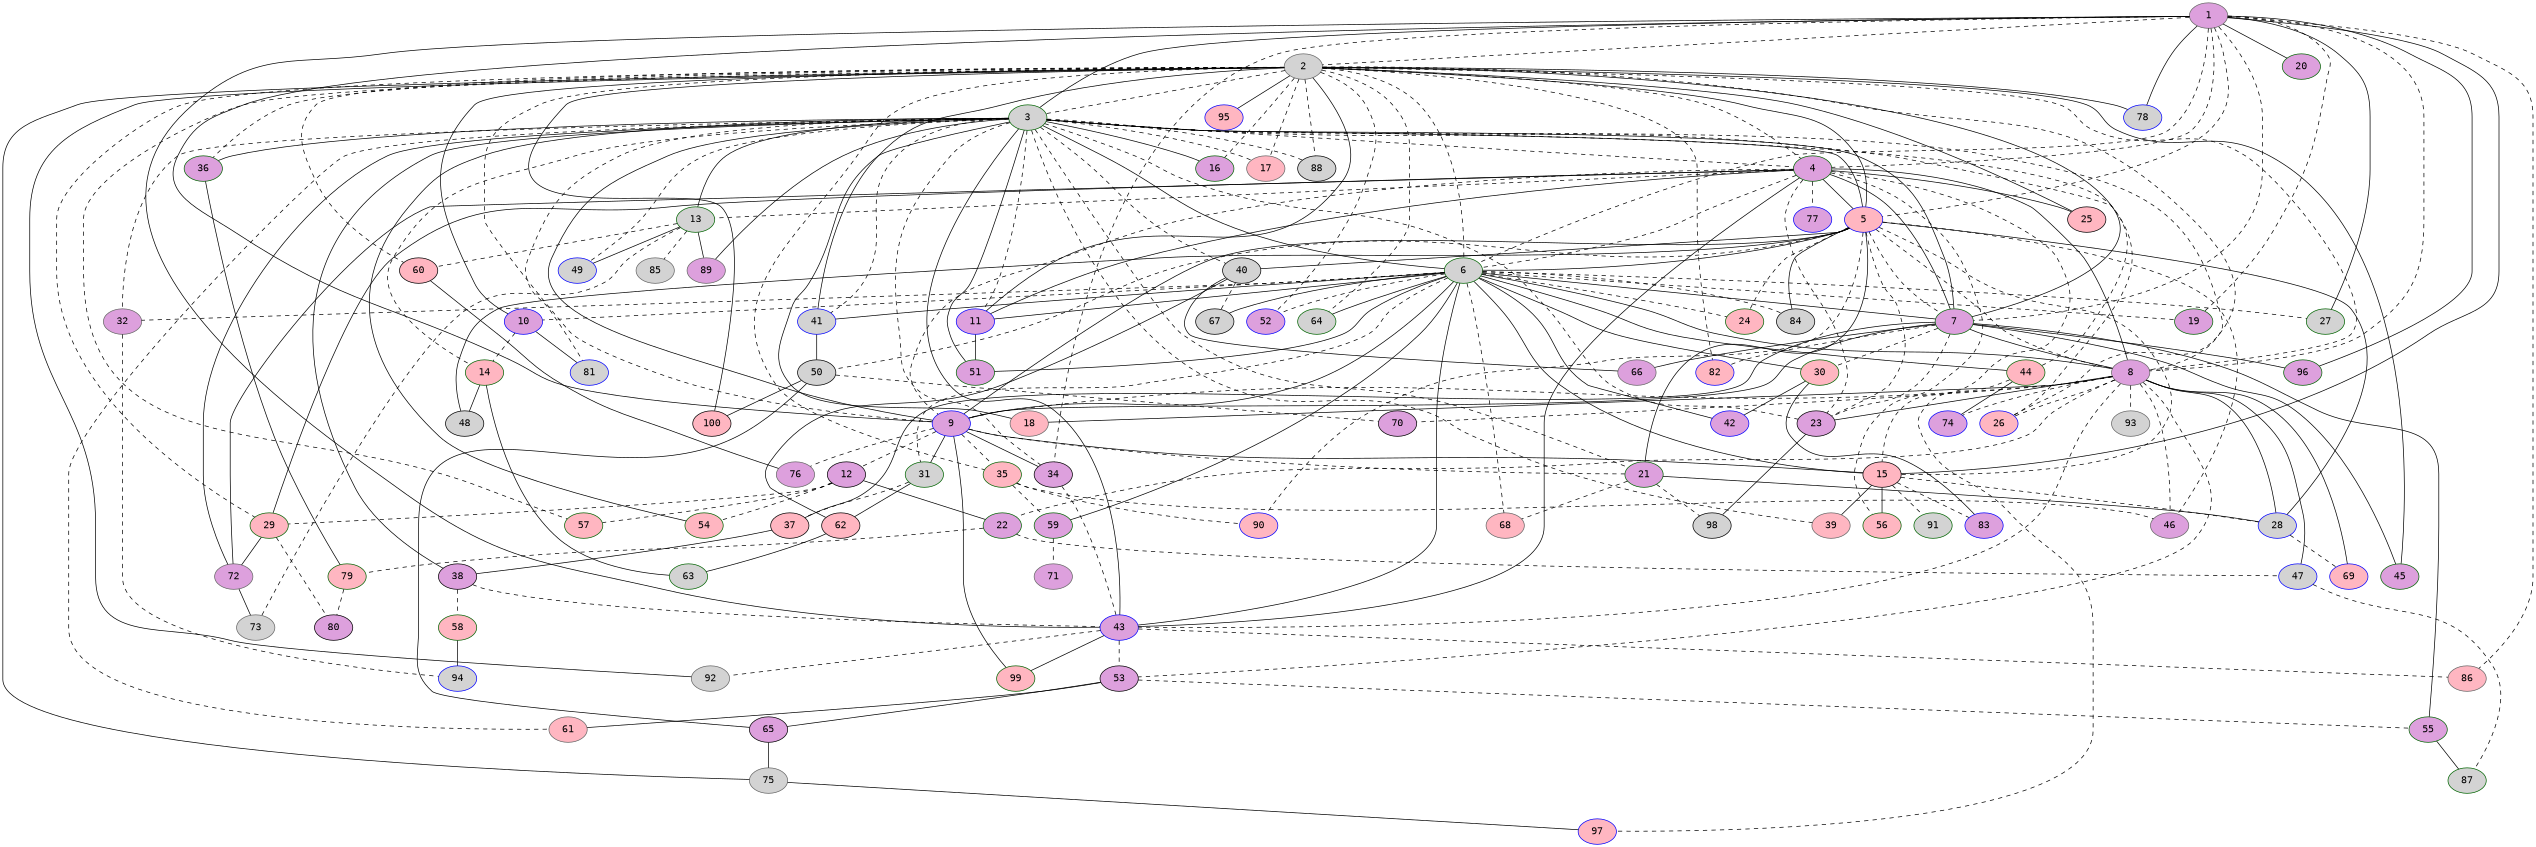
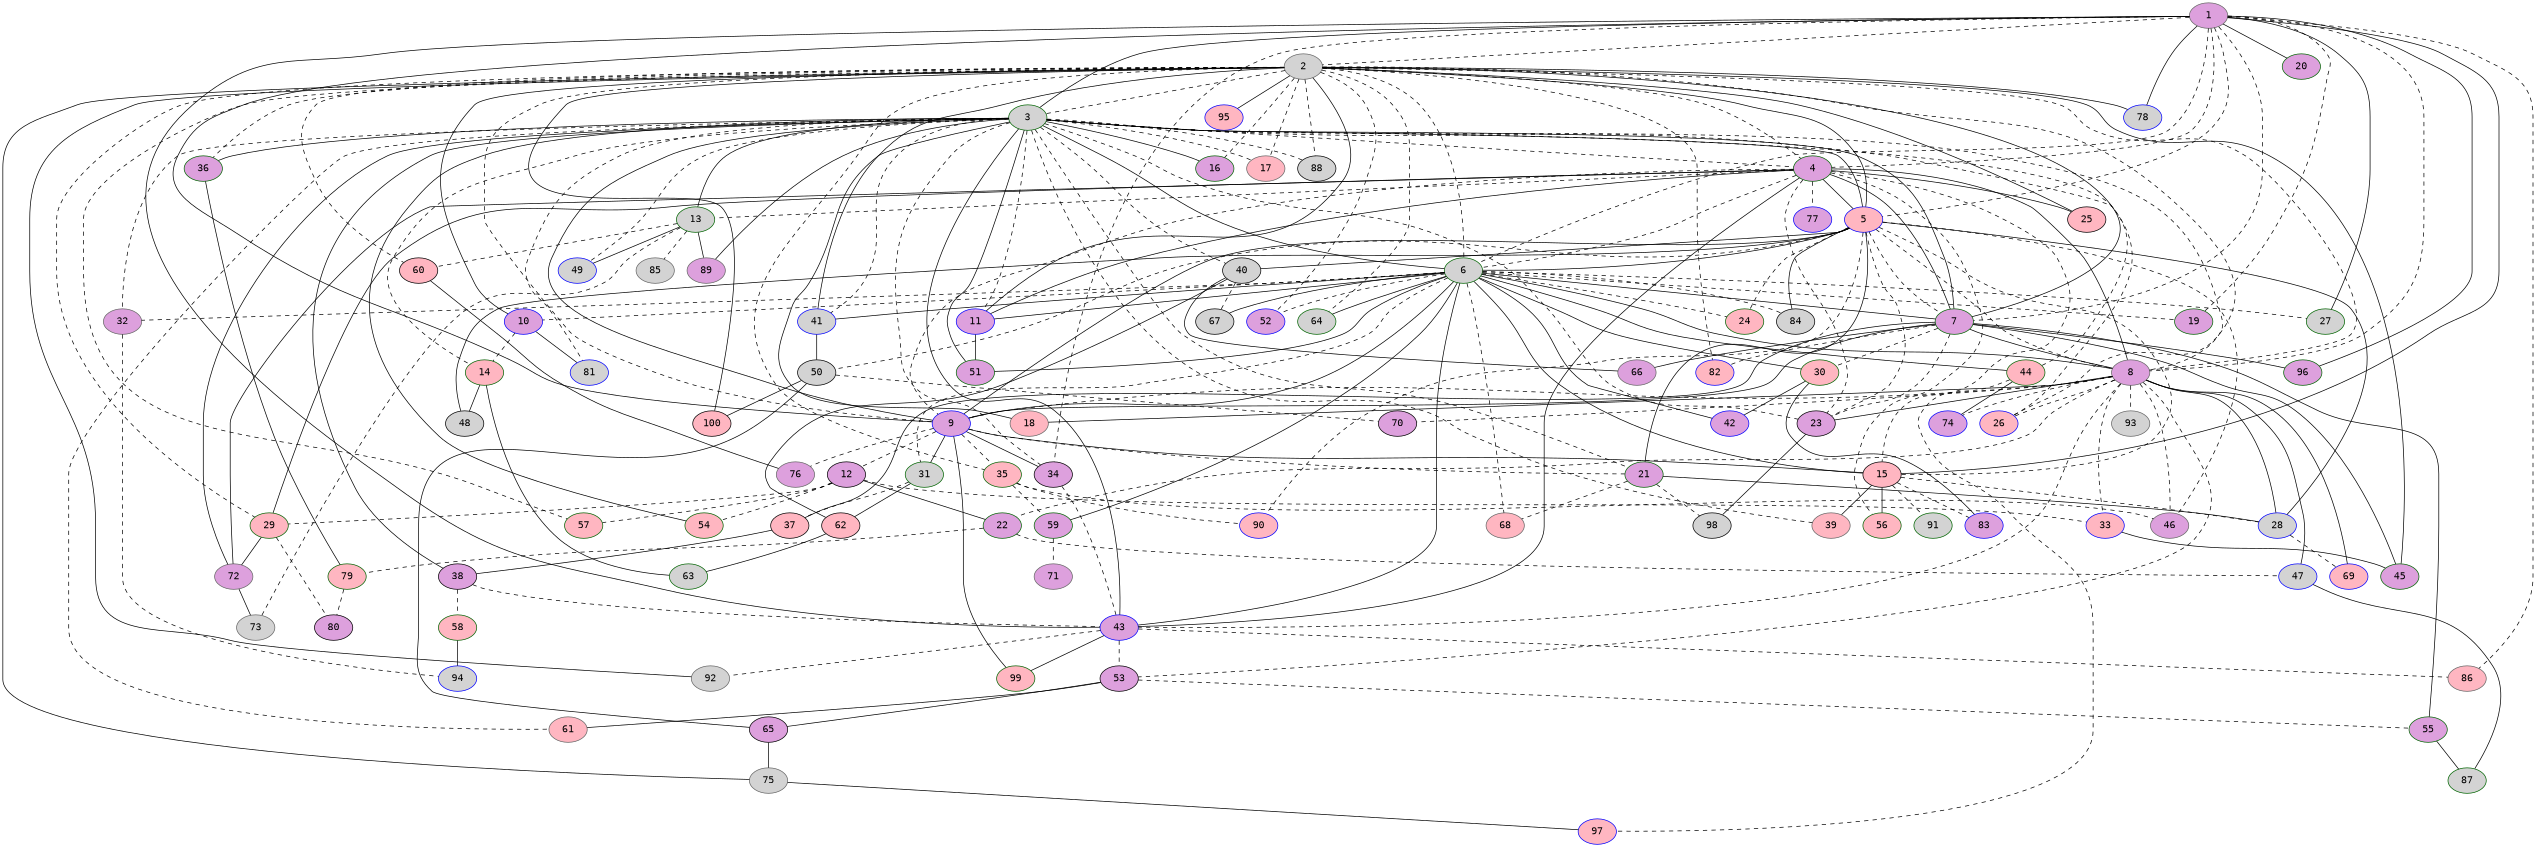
none -> (2105, 526)
(2461, 632) -> (2461, 632)
